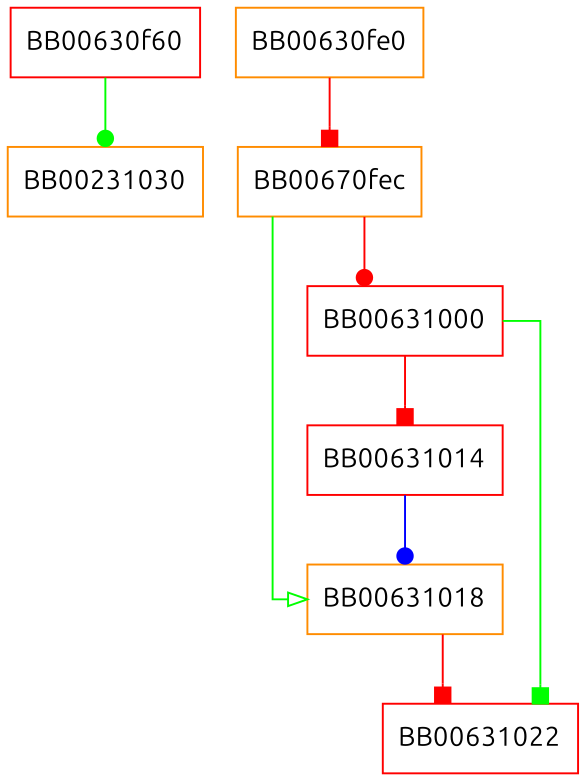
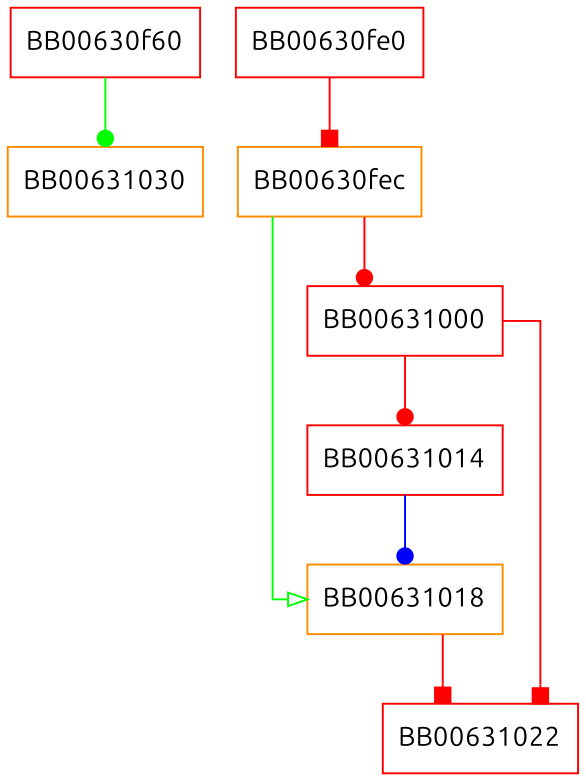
(330, 43) -> (330, 43)
(105, 182) -> (105, 182)
(330, 182) -> (330, 182)
(405, 381) -> (405, 383)
(540, 484) -> (540, 484)
